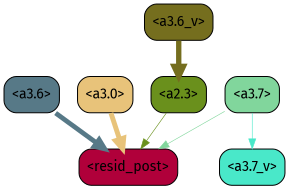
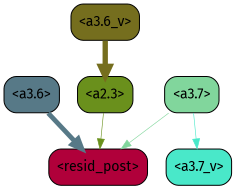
(105, 95) -> none
